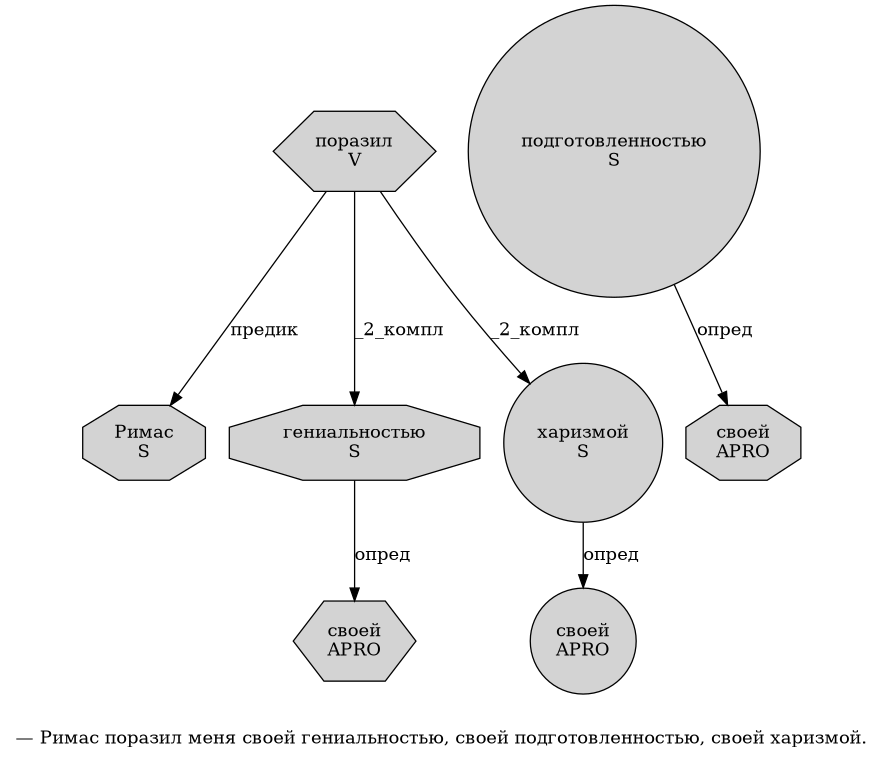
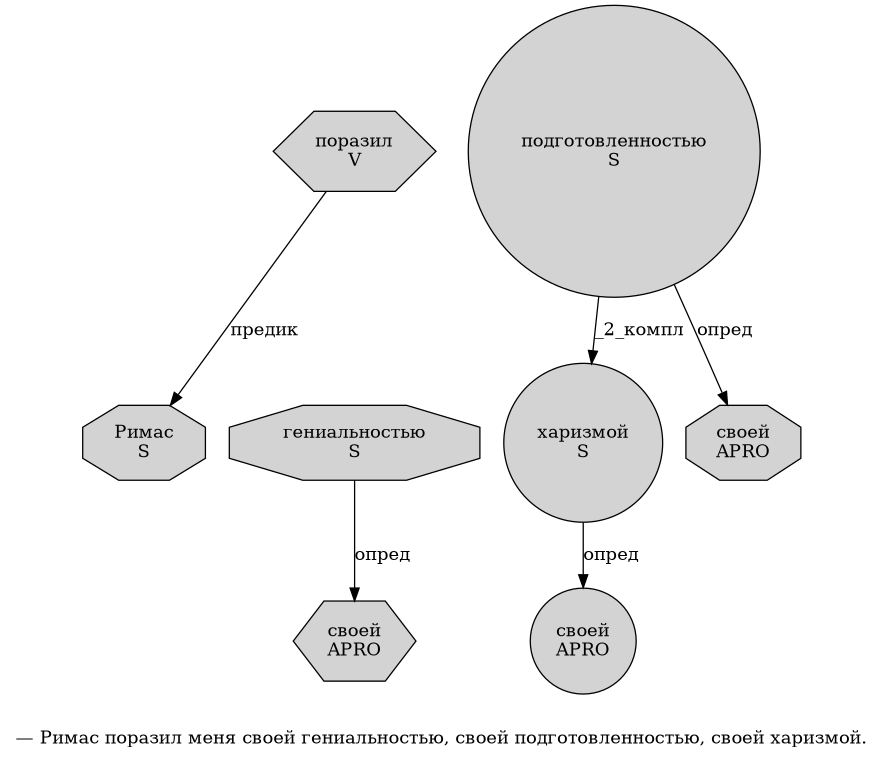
(447, 285) -> (596, 324)
(355, 292) -> none
